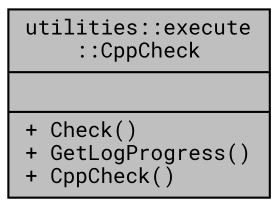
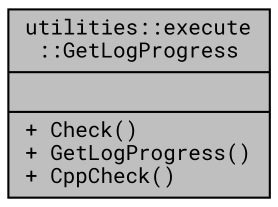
(139, 51) -> (139, 51)
